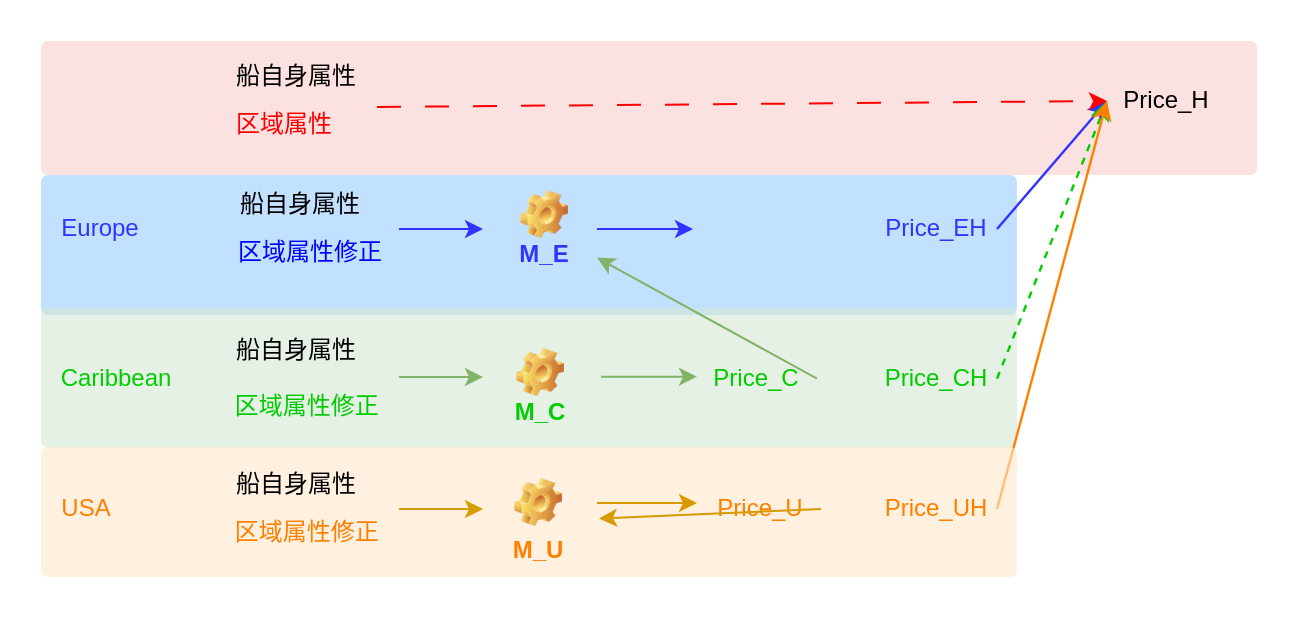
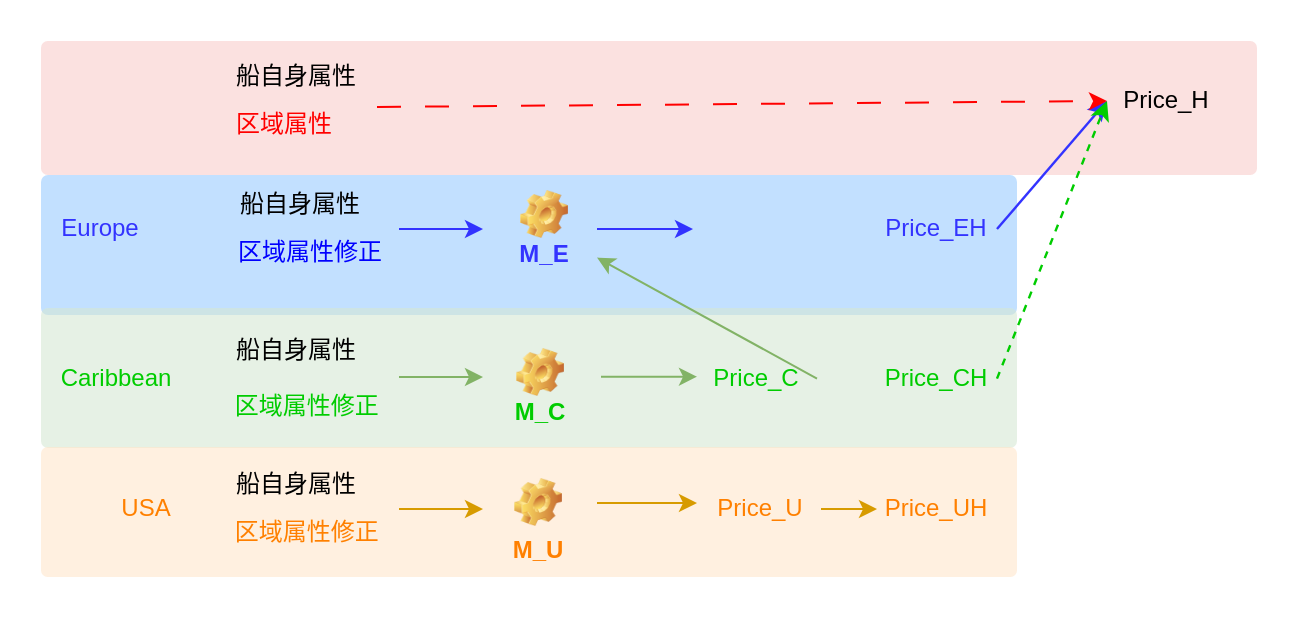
(1057, 285) -> none
(87, 509) -> (147, 509)
(717, 513) -> (842, 509)
